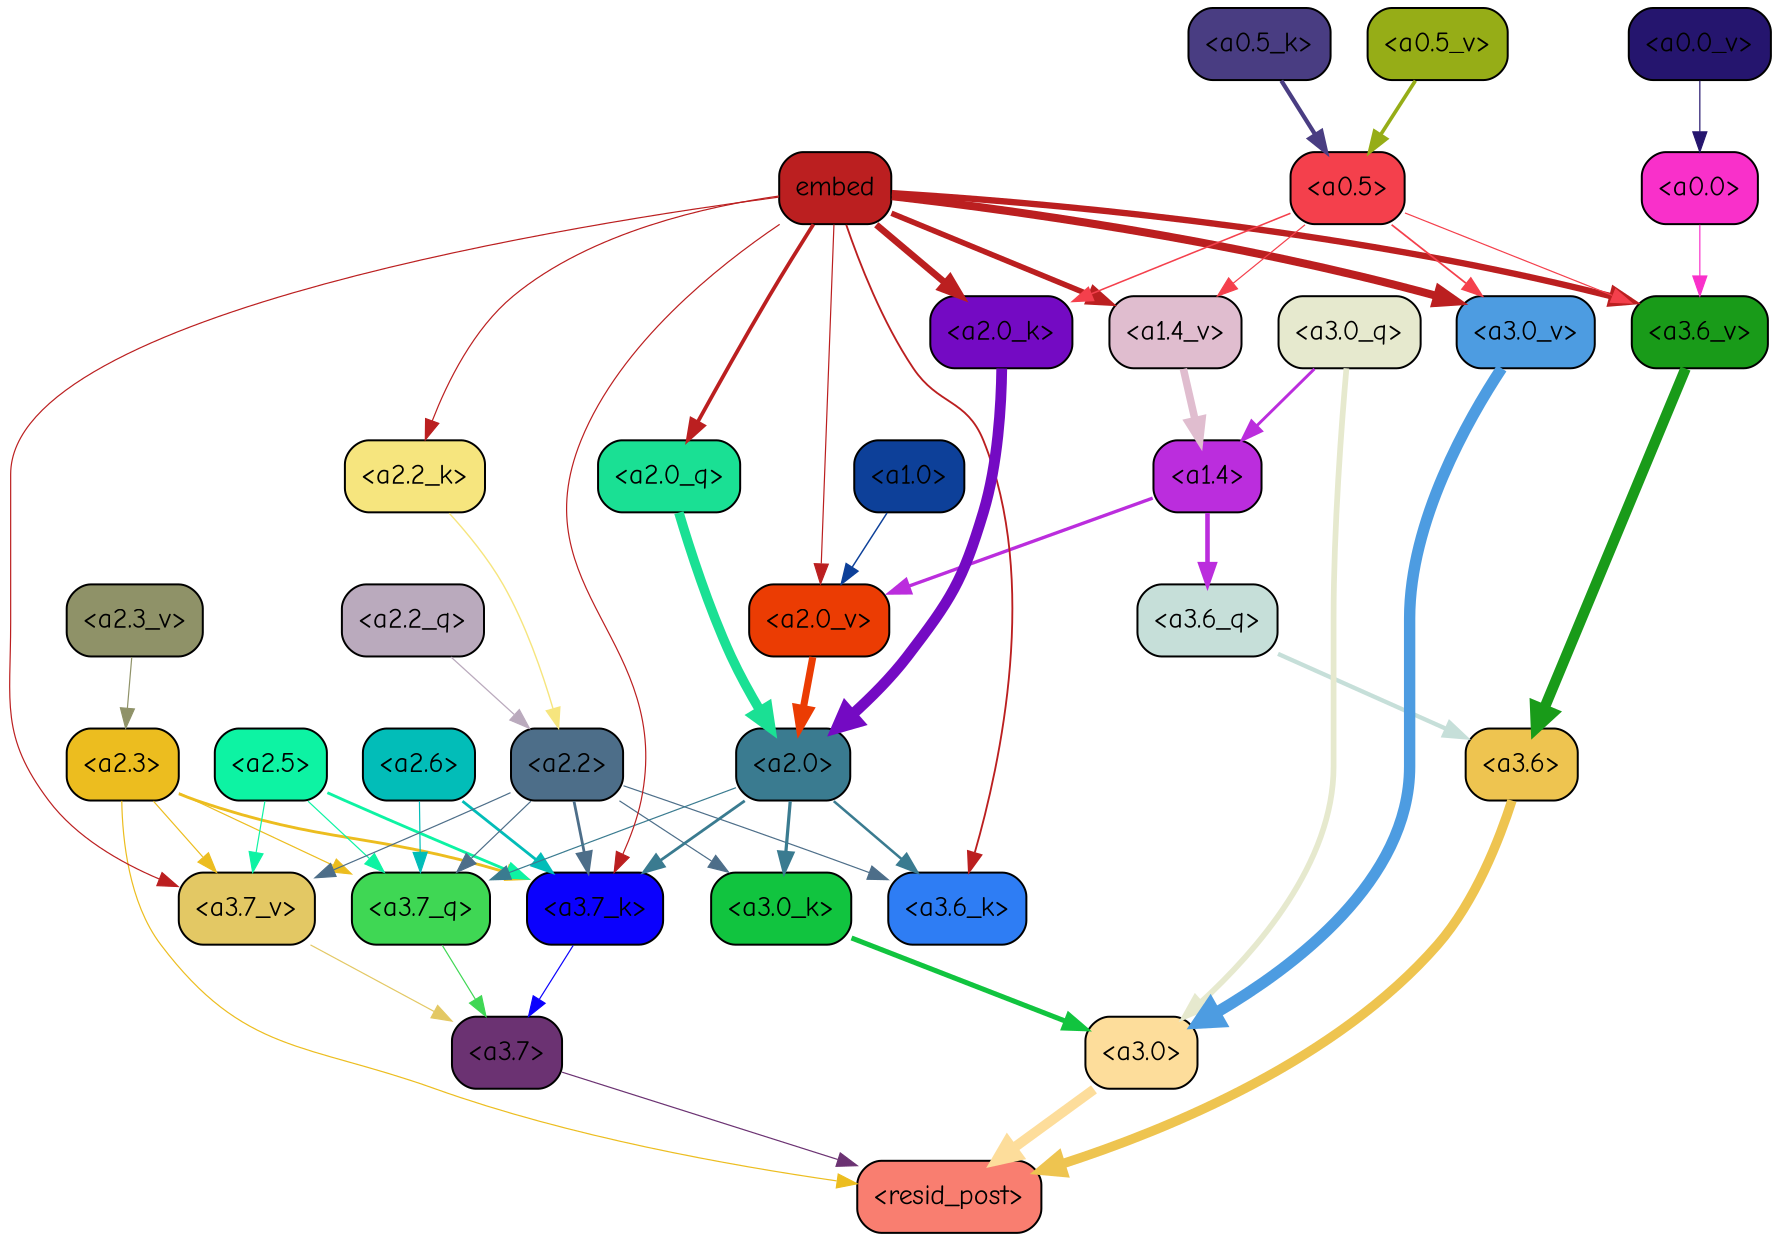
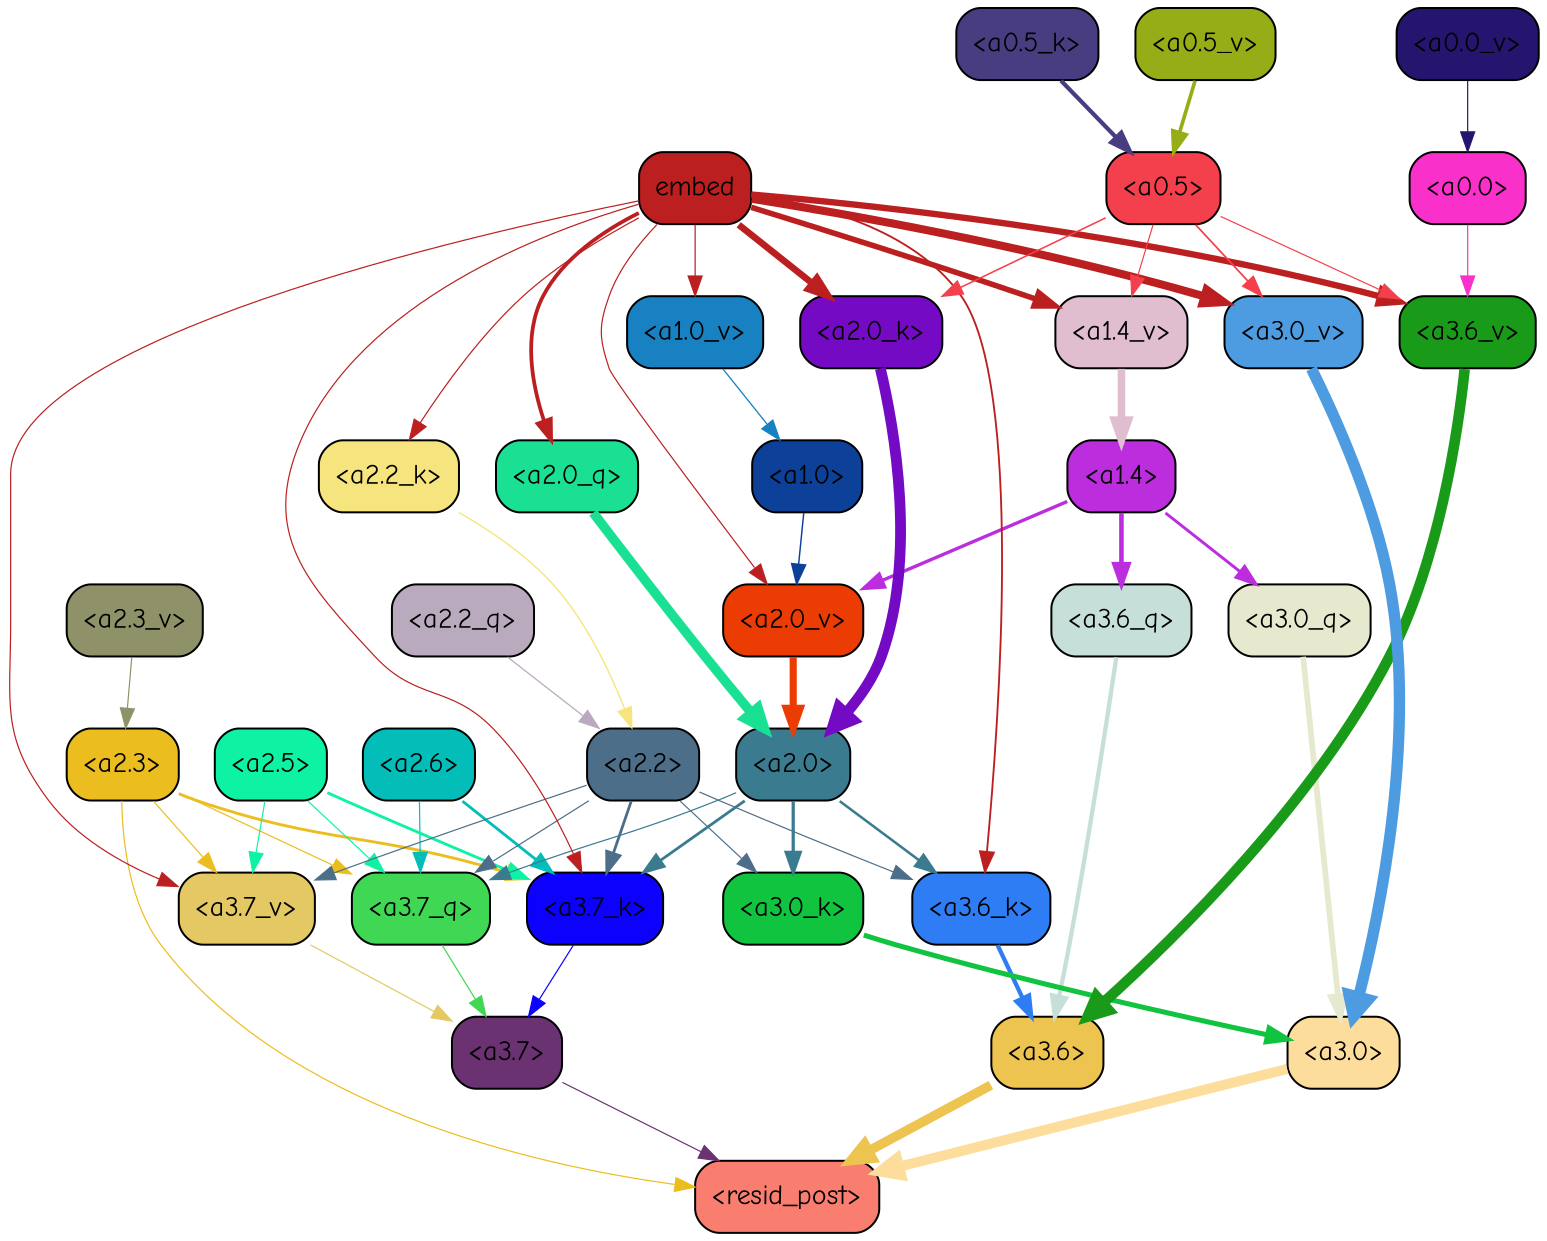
none -> (695, 332)
(1286, 397) -> (1203, 542)
none -> (1005, 961)
